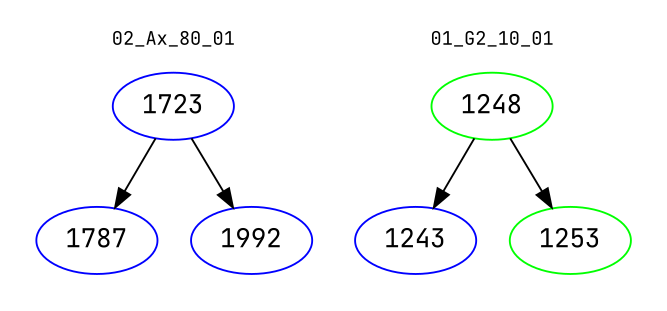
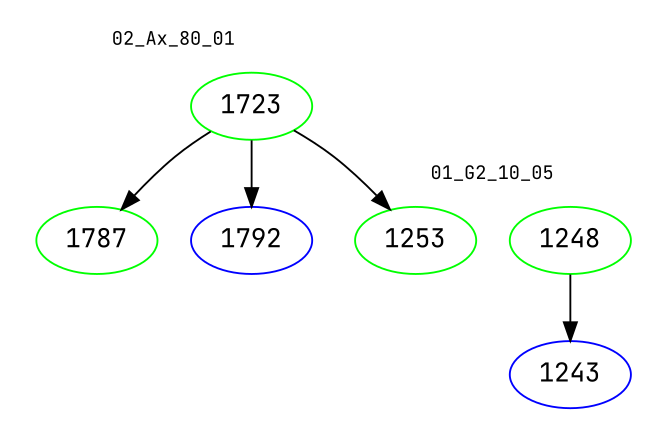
(493, 40) -> (493, 174)
(173, 106) -> (252, 106)
(526, 165) -> (354, 174)
(97, 240) -> (97, 240)
(252, 240) -> (252, 240)
